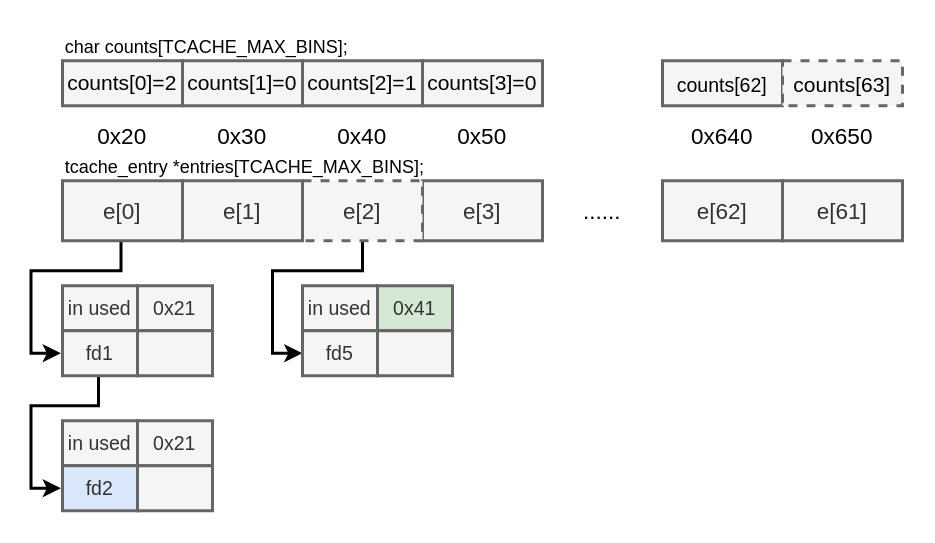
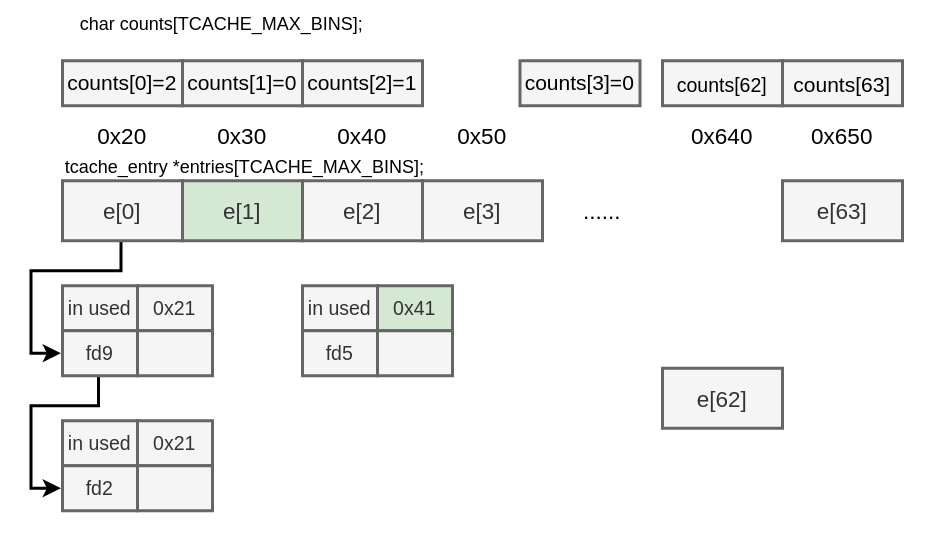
(220, 46) -> (235, 23)
(482, 83) -> (580, 83)
(842, 83) -> (842, 83)
(242, 211) -> (242, 211)
(362, 211) -> (362, 211)
(722, 211) -> (722, 398)
(842, 211) -> (842, 211)
(283, 271) -> none
(100, 353) -> (100, 353)
(100, 488) -> (100, 488)
